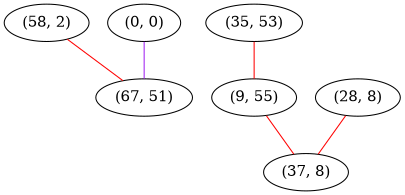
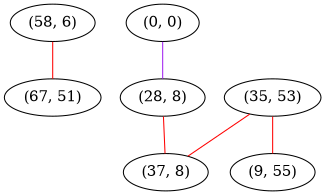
(47, 23) -> (53, 23)
(144, 60) -> (163, 60)
(280, 135) -> (219, 135)
